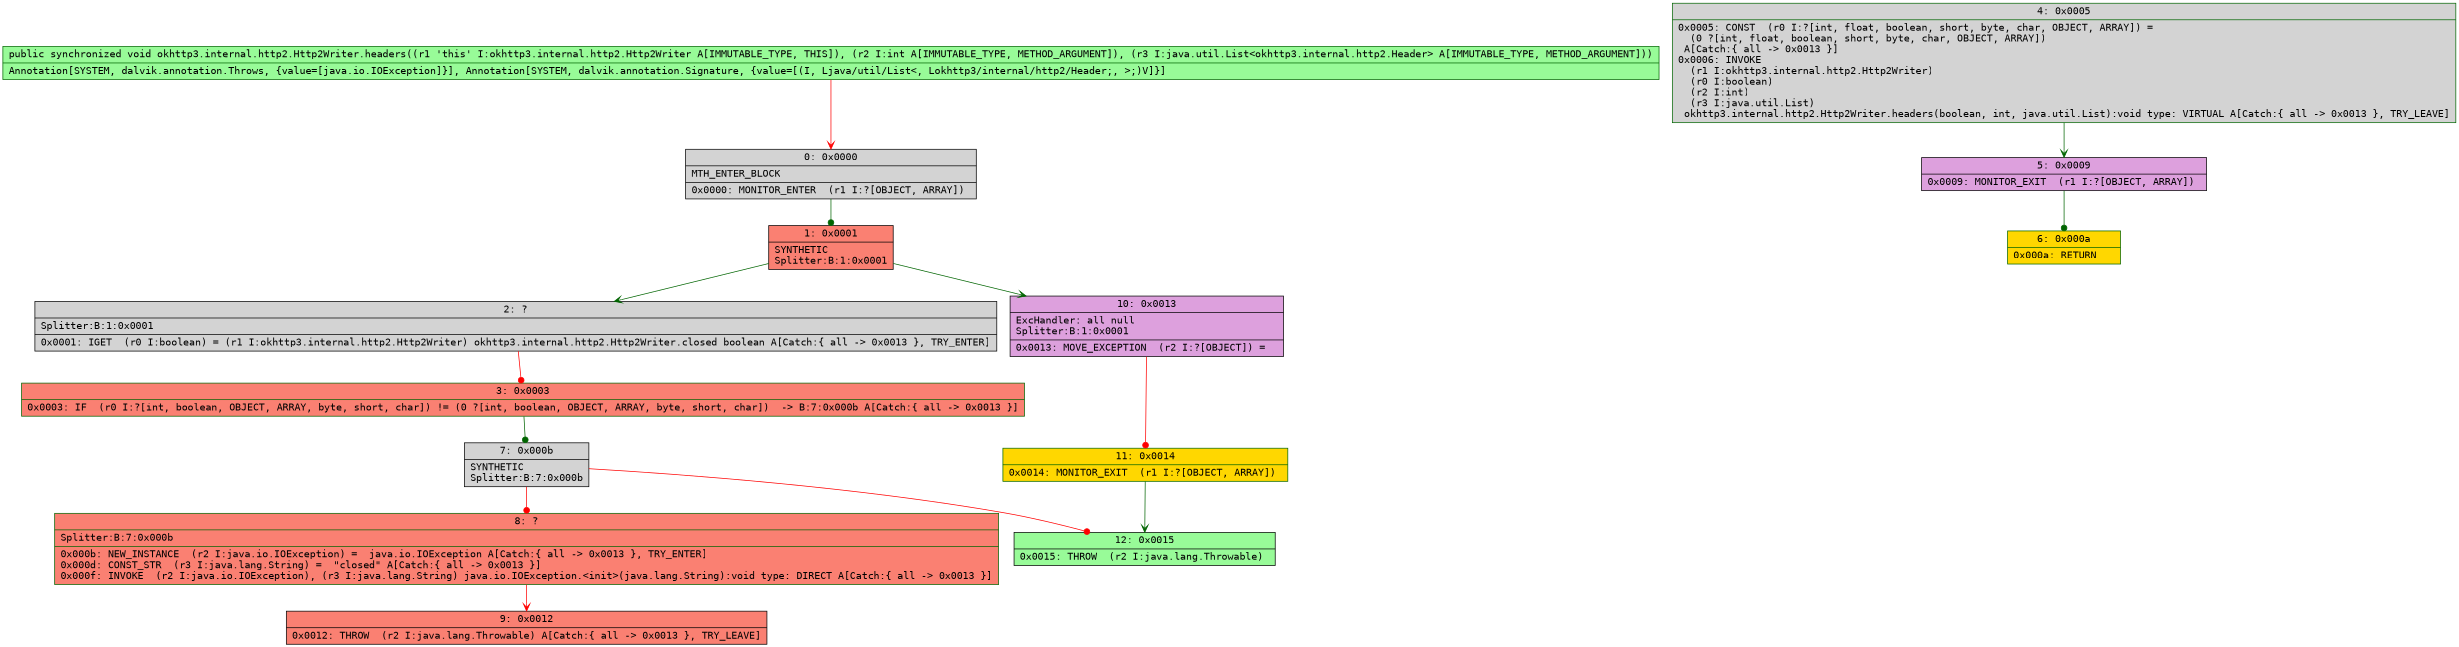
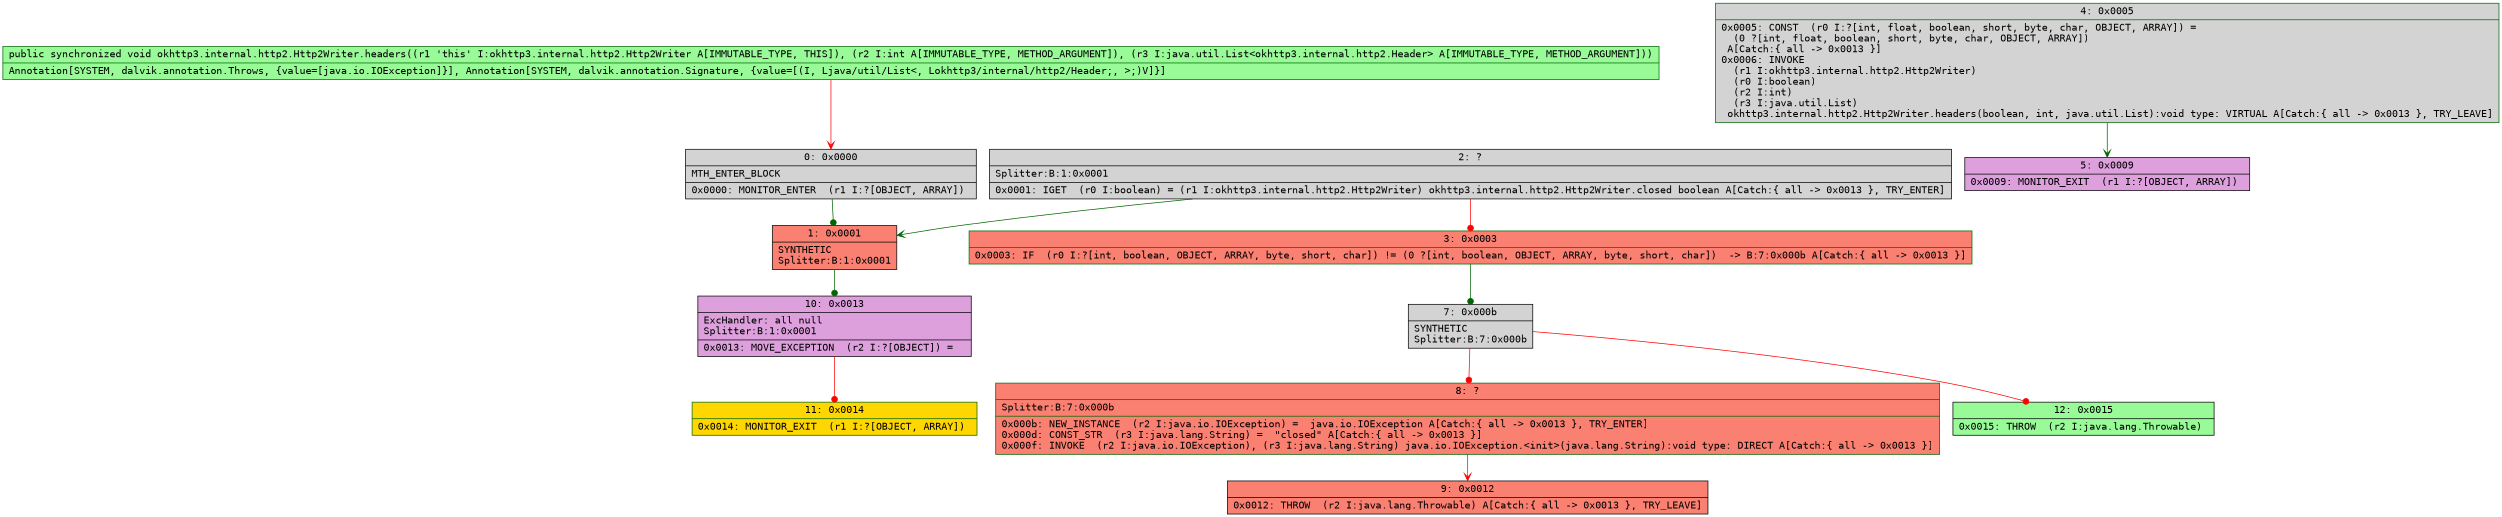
(2064, 247) -> none
(956, 279) -> (835, 280)
(695, 282) -> (1048, 215)
(1145, 503) -> none
